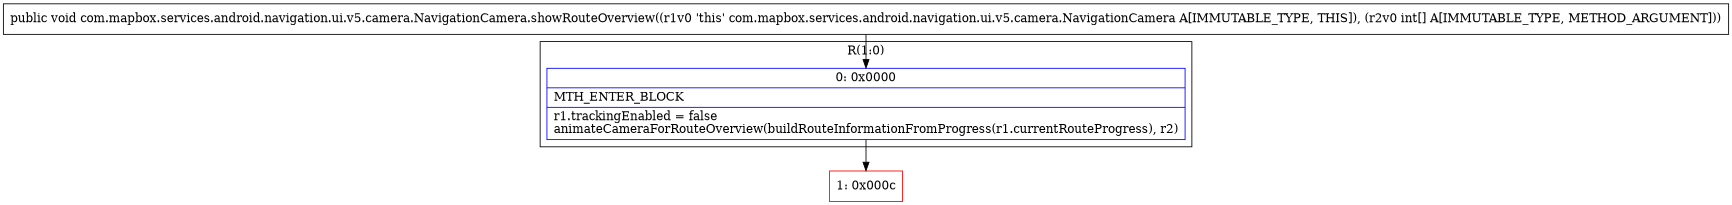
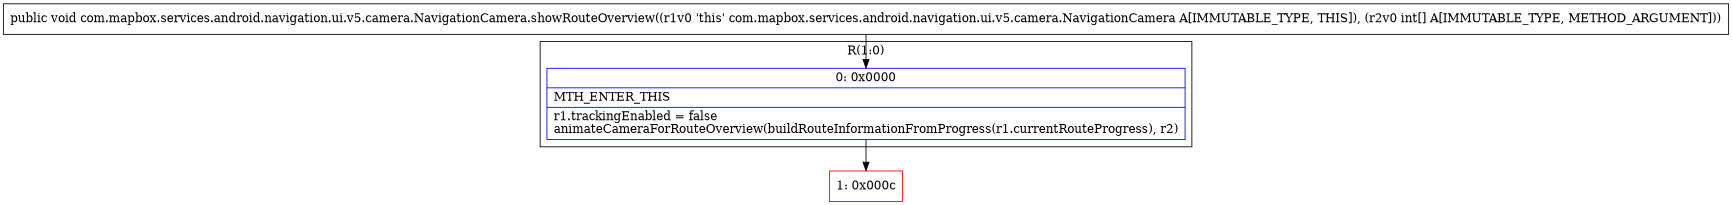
(619, 97) -> (612, 97)
